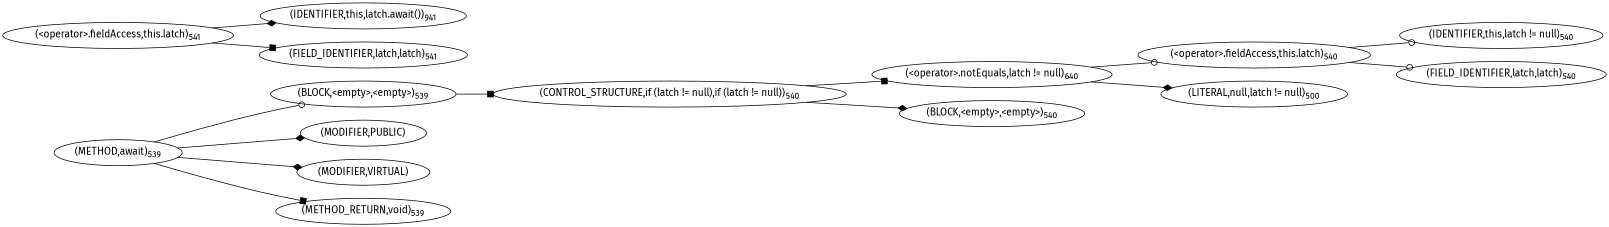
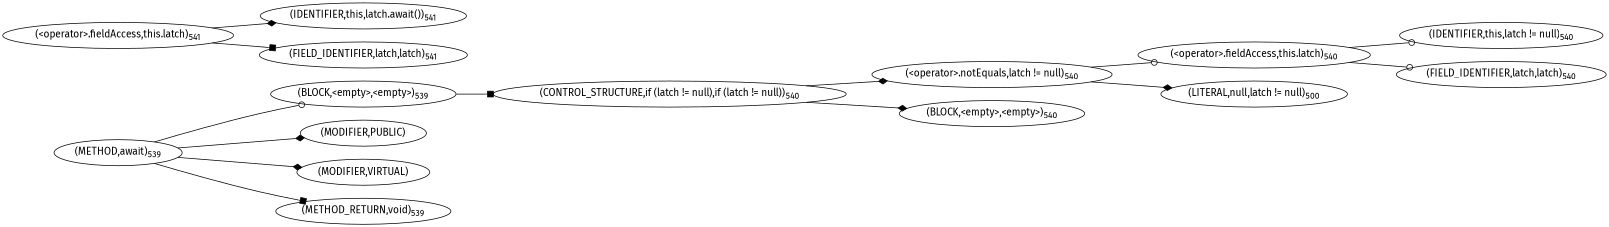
(431, 15) -> (431, 15)
(1072, 73) -> (1072, 73)
(843, 84) -> (843, 84)
